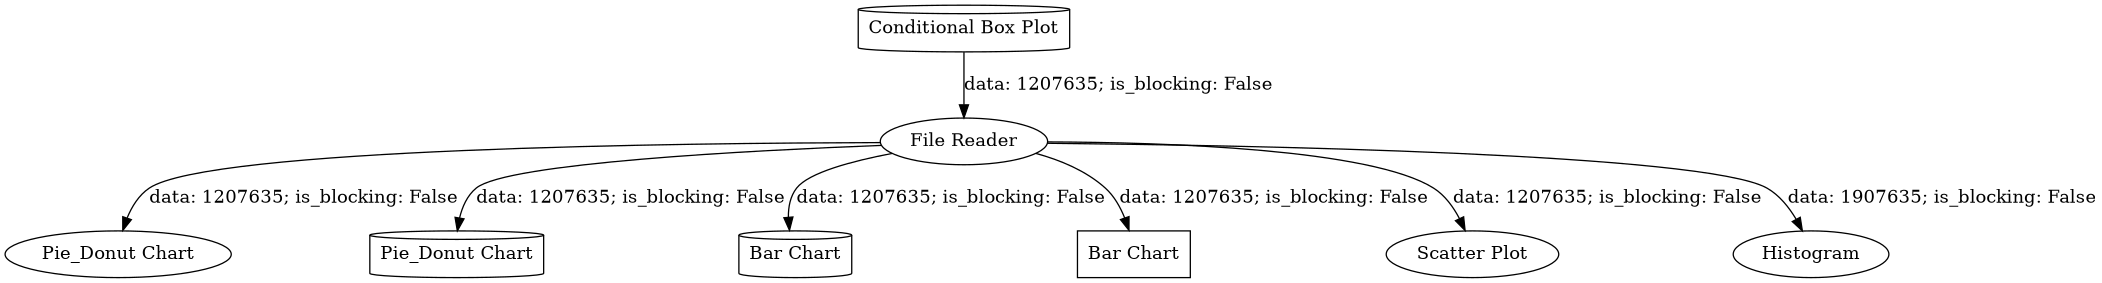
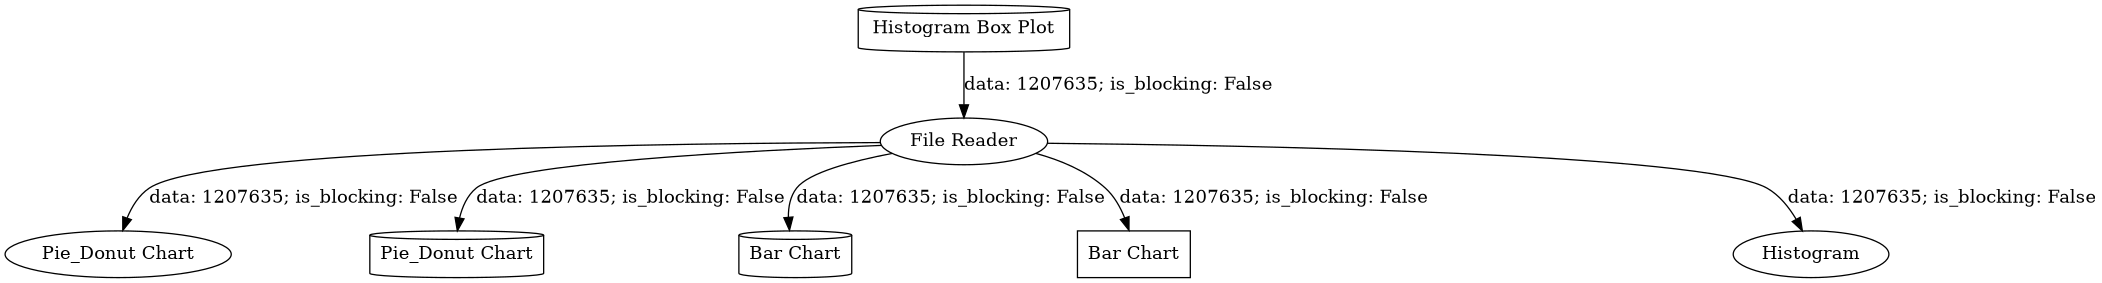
(964, 29) -> (964, 29)
(1942, 198) -> (1942, 198)
(1472, 254) -> none
